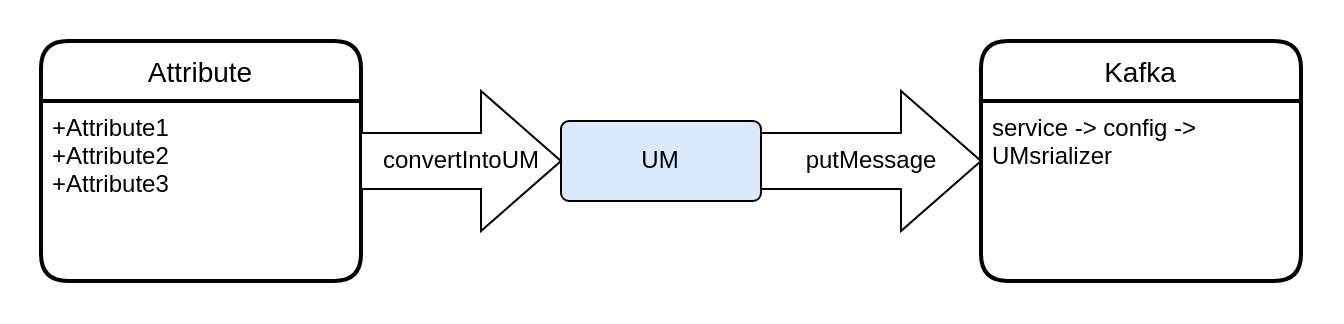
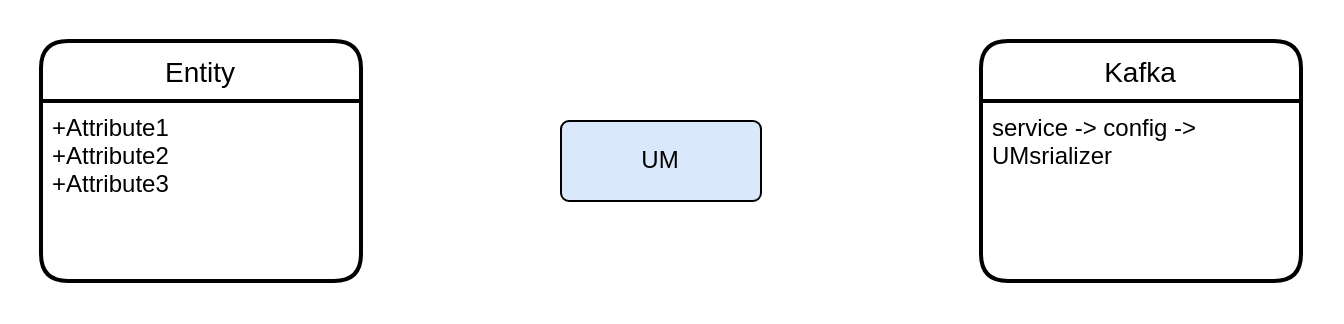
(200, 73) -> (200, 73)
(461, 161) -> none
(871, 161) -> none
